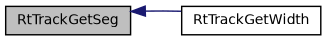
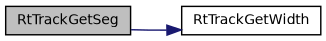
(163, 11) -> (149, 30)
